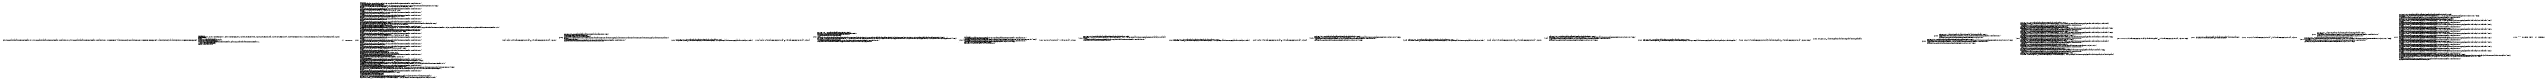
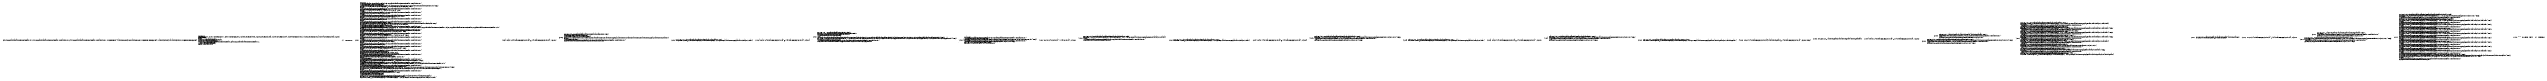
none -> (1892, 39)
(2152, 39) -> none
